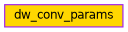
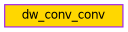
(64, 16) -> (64, 16)
